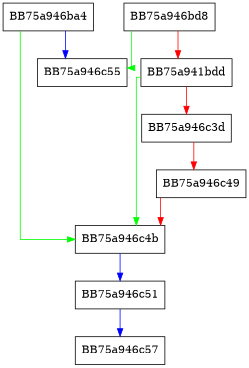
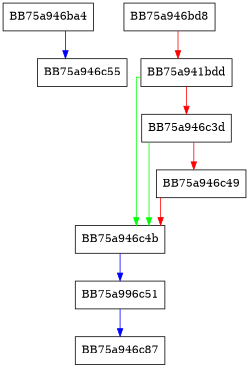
(132, 50) -> none
(20, 159) -> (149, 180)
(120, 295) -> (120, 295)
(120, 351) -> (120, 351)
